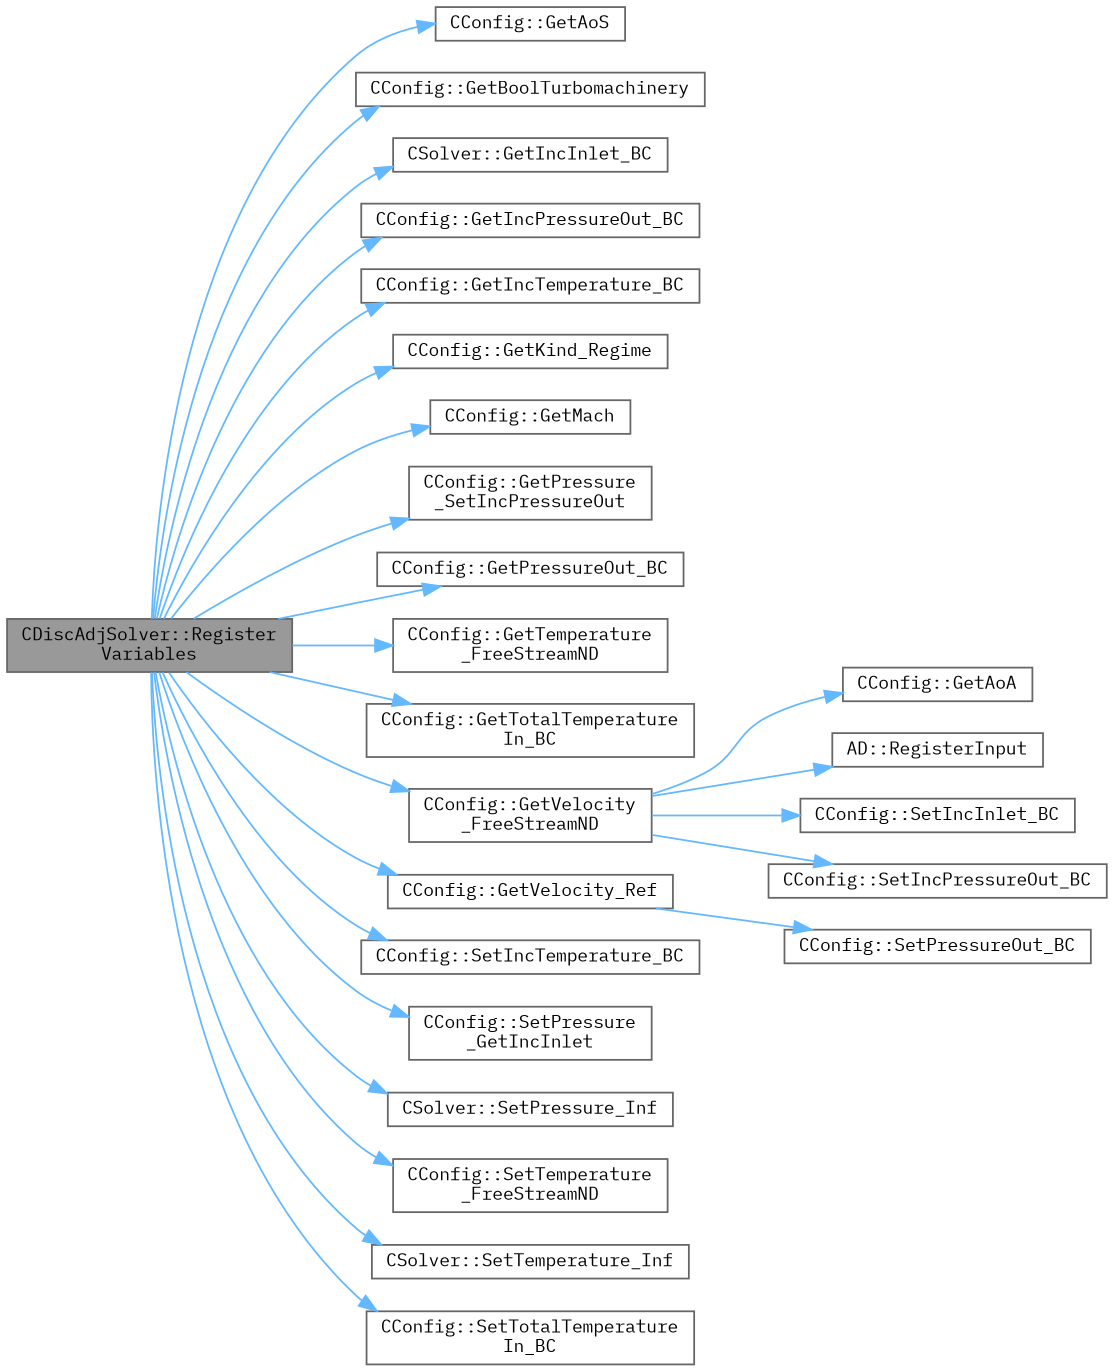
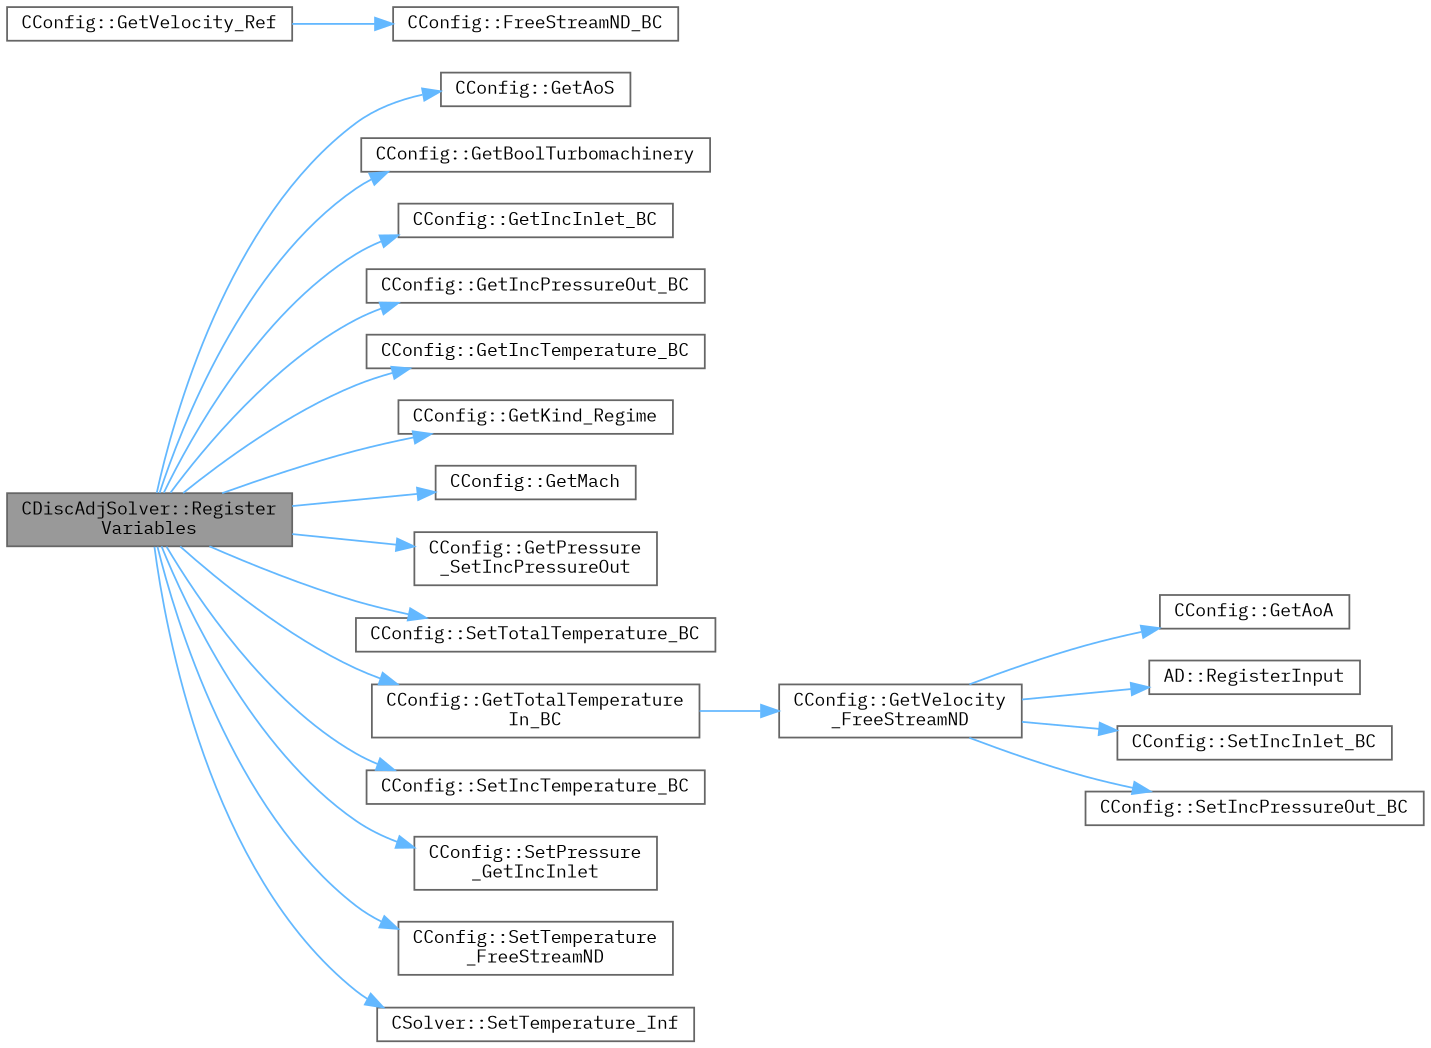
(530, 155) -> (536, 220)
(530, 569) -> (536, 635)
(530, 645) -> none
(285, 737) -> (730, 711)
(262, 785) -> none
(938, 947) -> (536, 24)
(530, 1109) -> none
(530, 1338) -> none
